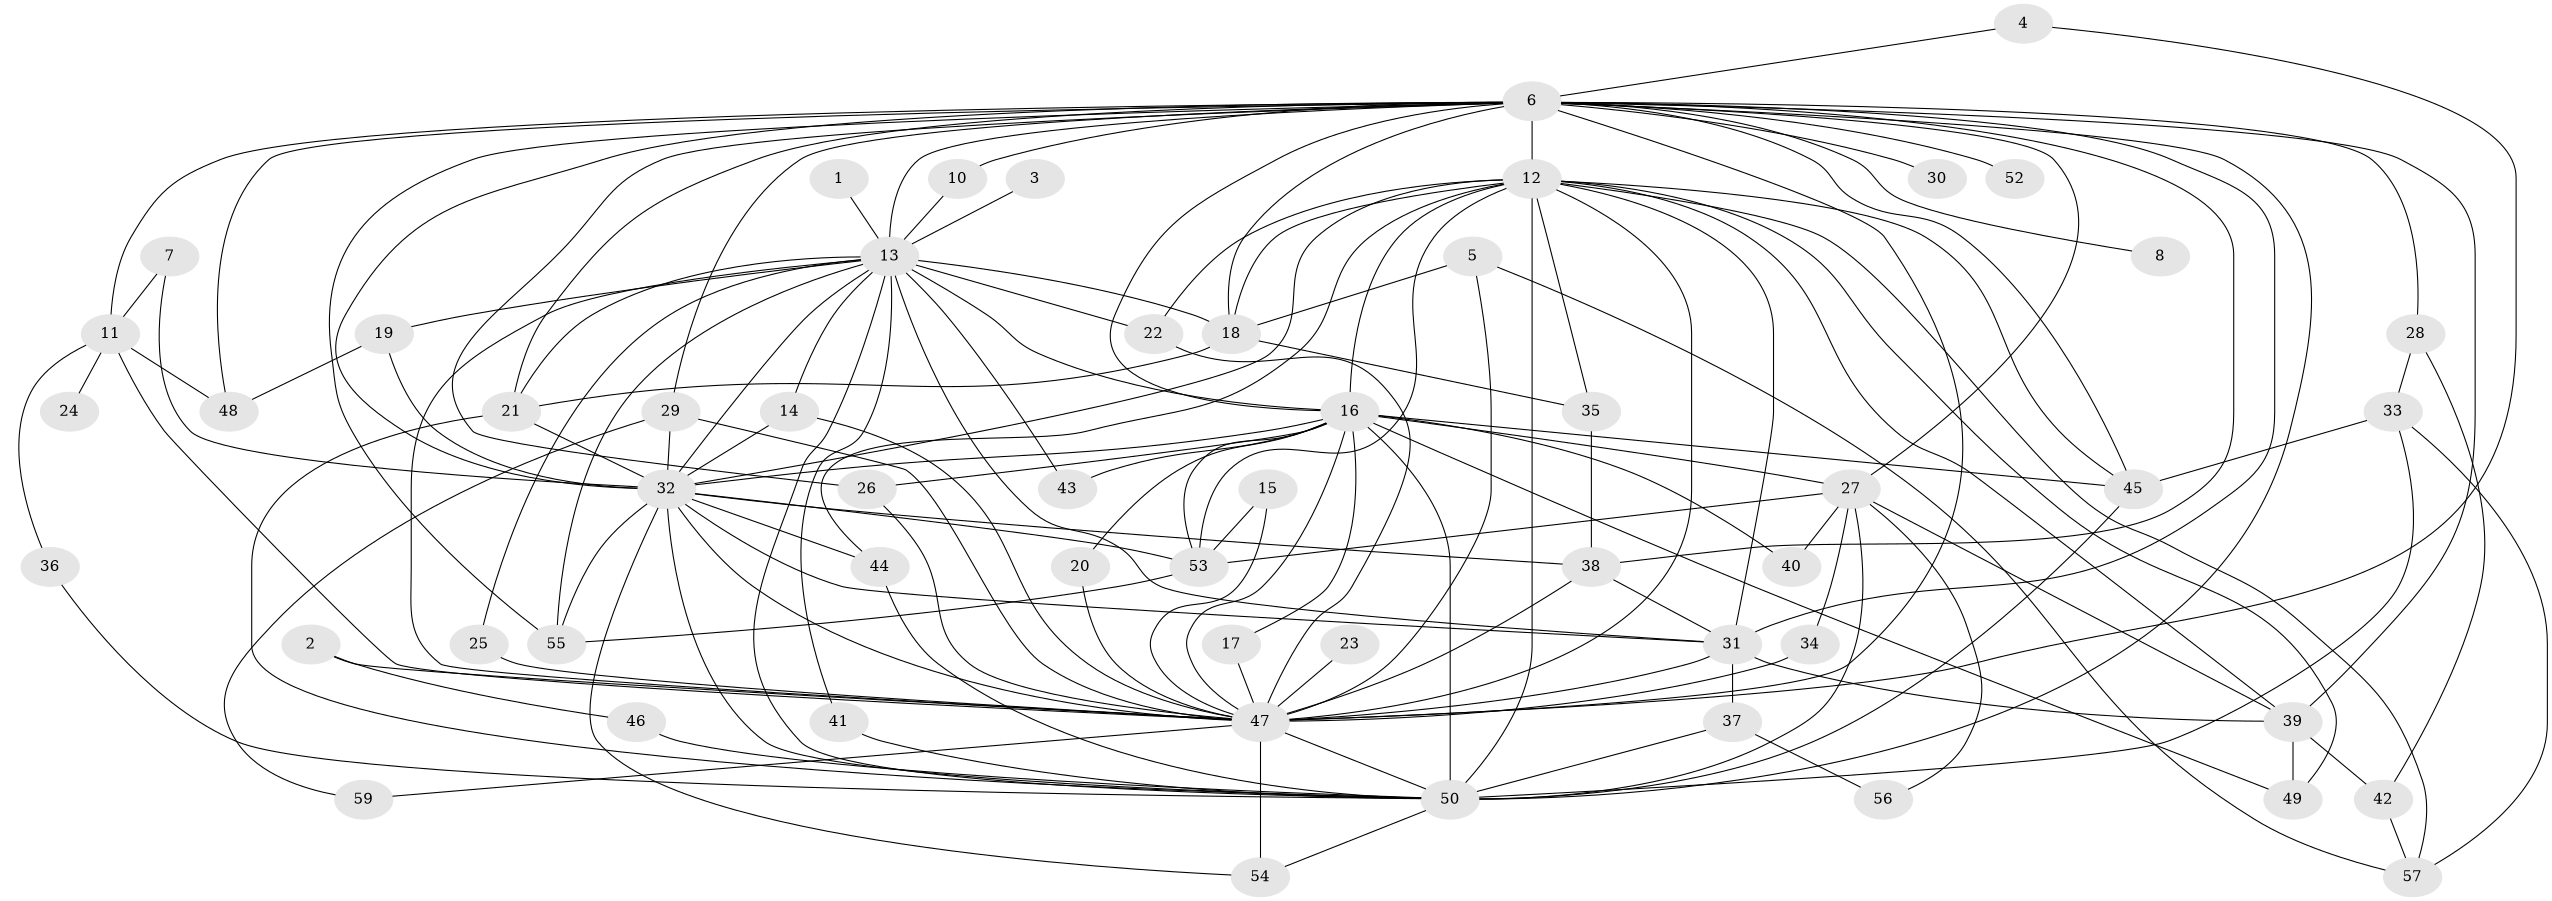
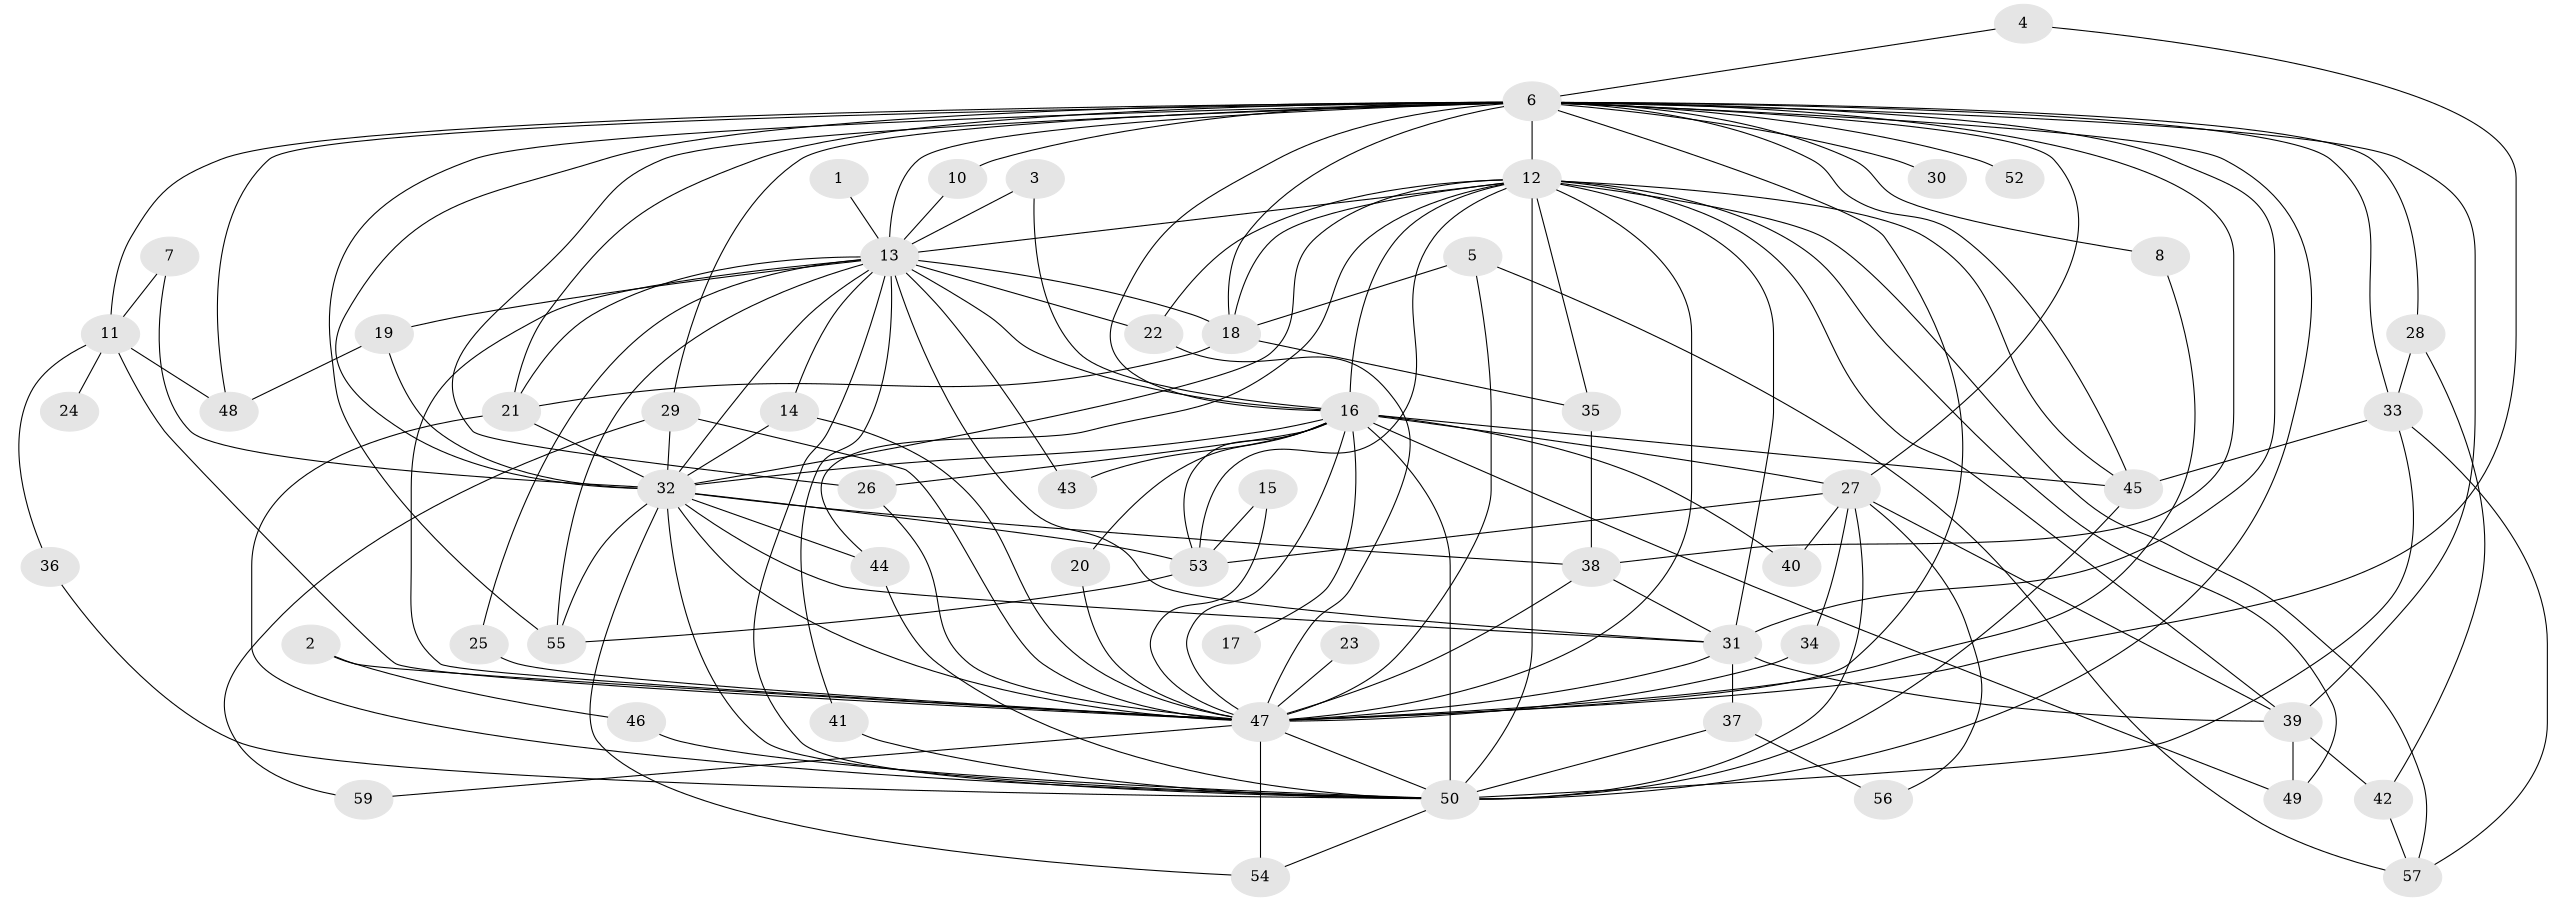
none -> (2299, 147)
none -> (1211, 218)
none -> (1097, 365)
(1246, 683) -> (1875, 666)
